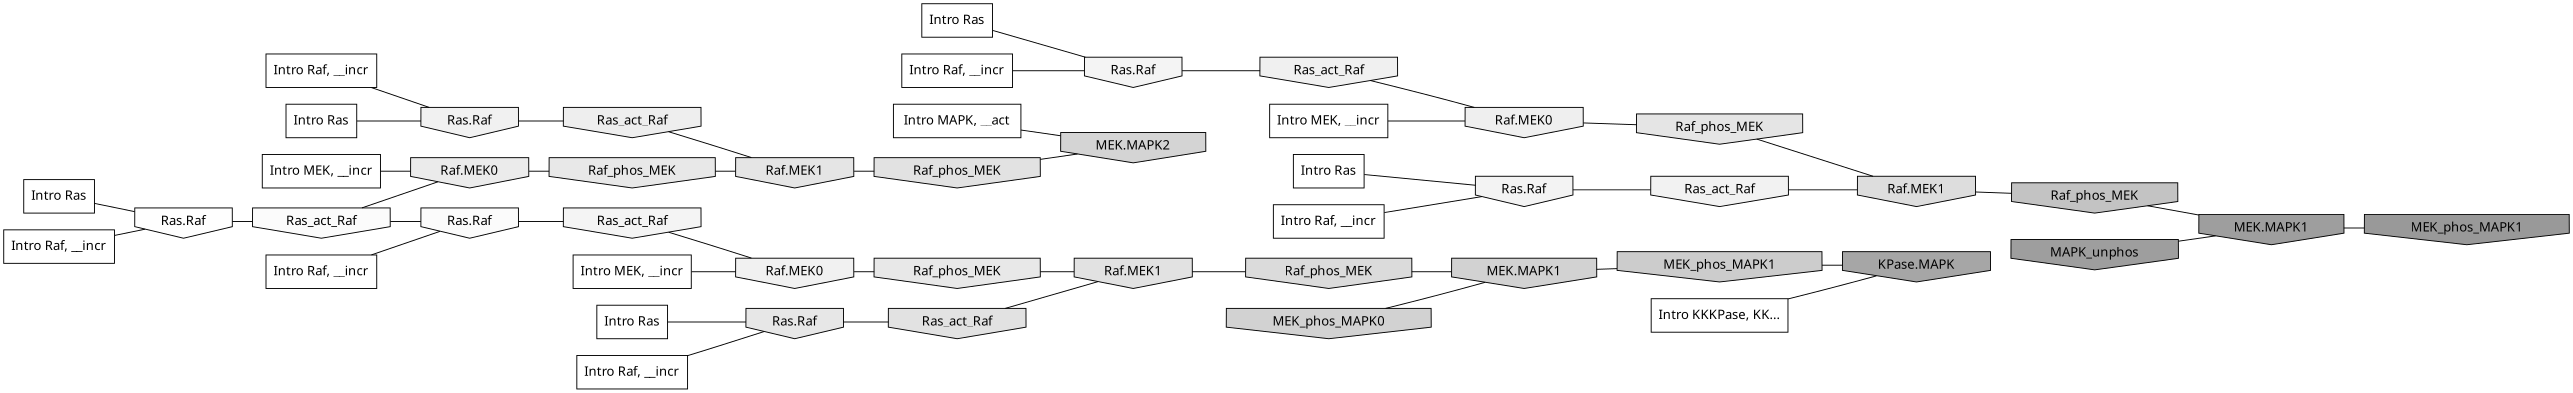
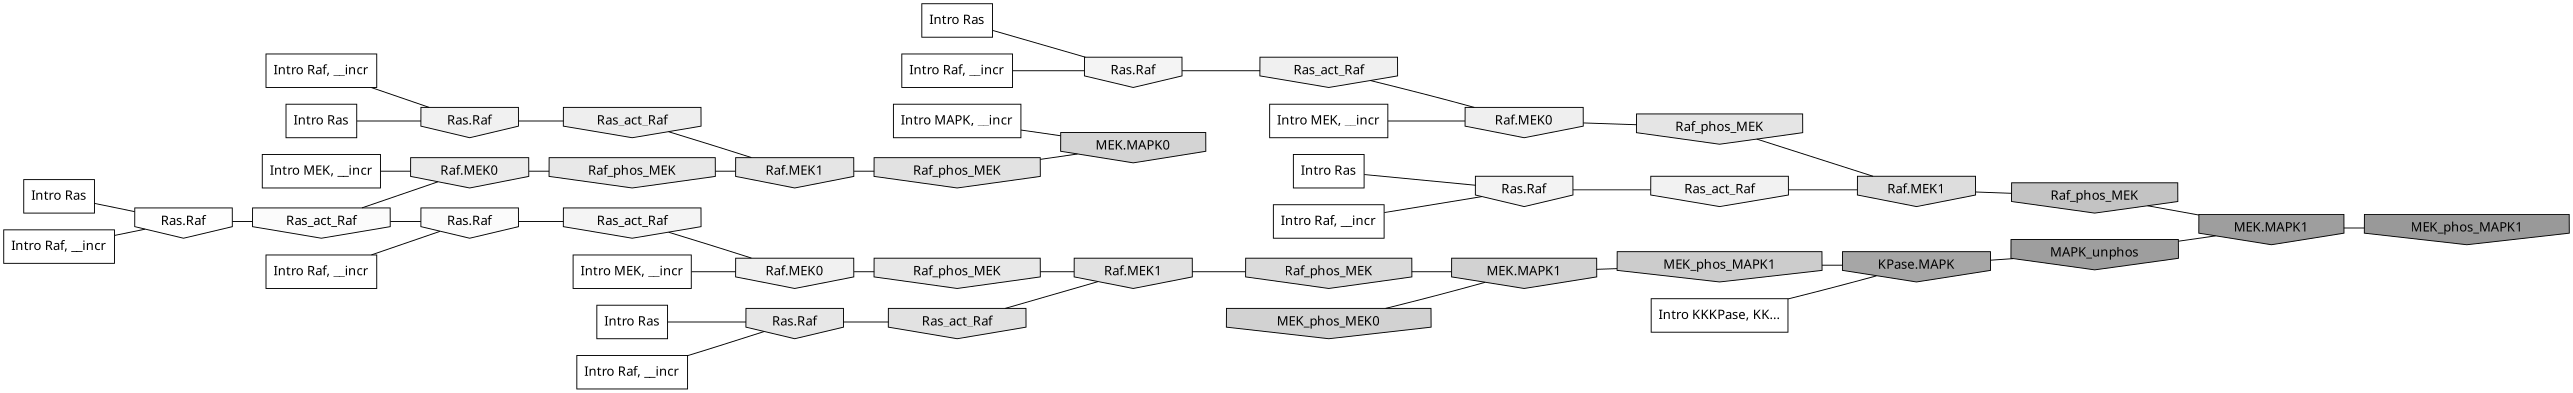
(957, 121) -> (957, 121)
(1133, 146) -> (1133, 146)
none -> (2002, 259)
(1329, 322) -> (1329, 322)
